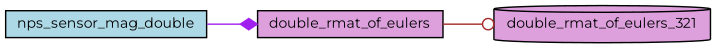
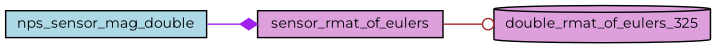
(350, 24) -> (350, 24)
(602, 24) -> (602, 24)
